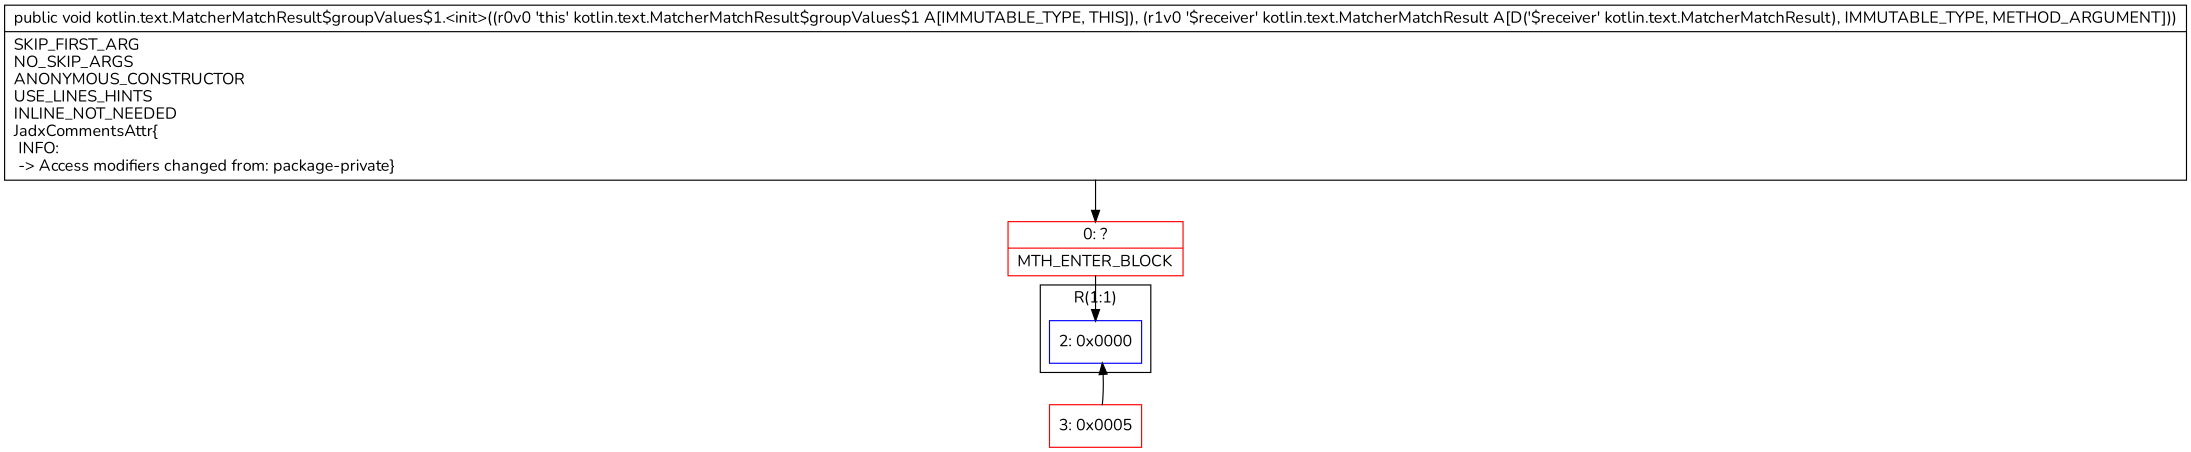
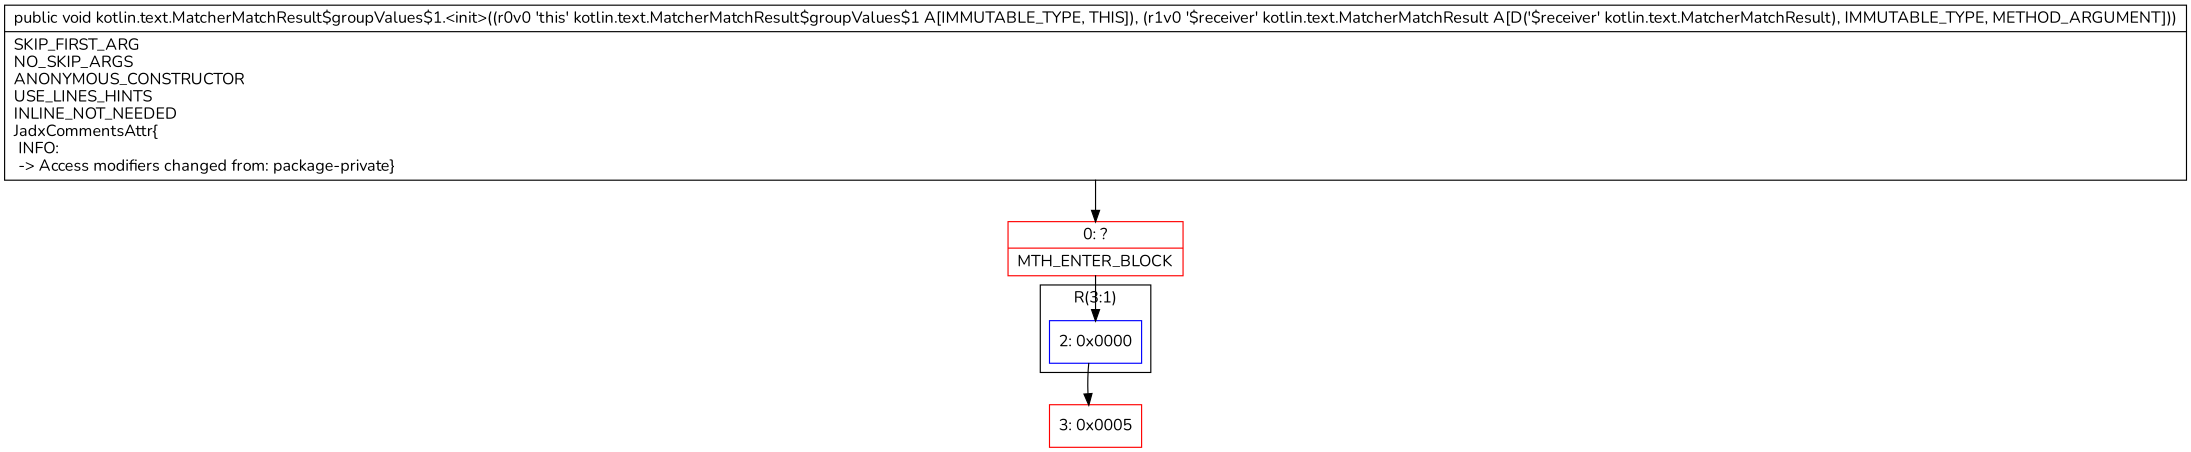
(1096, 298) -> (1096, 298)
(1103, 390) -> (1088, 380)
